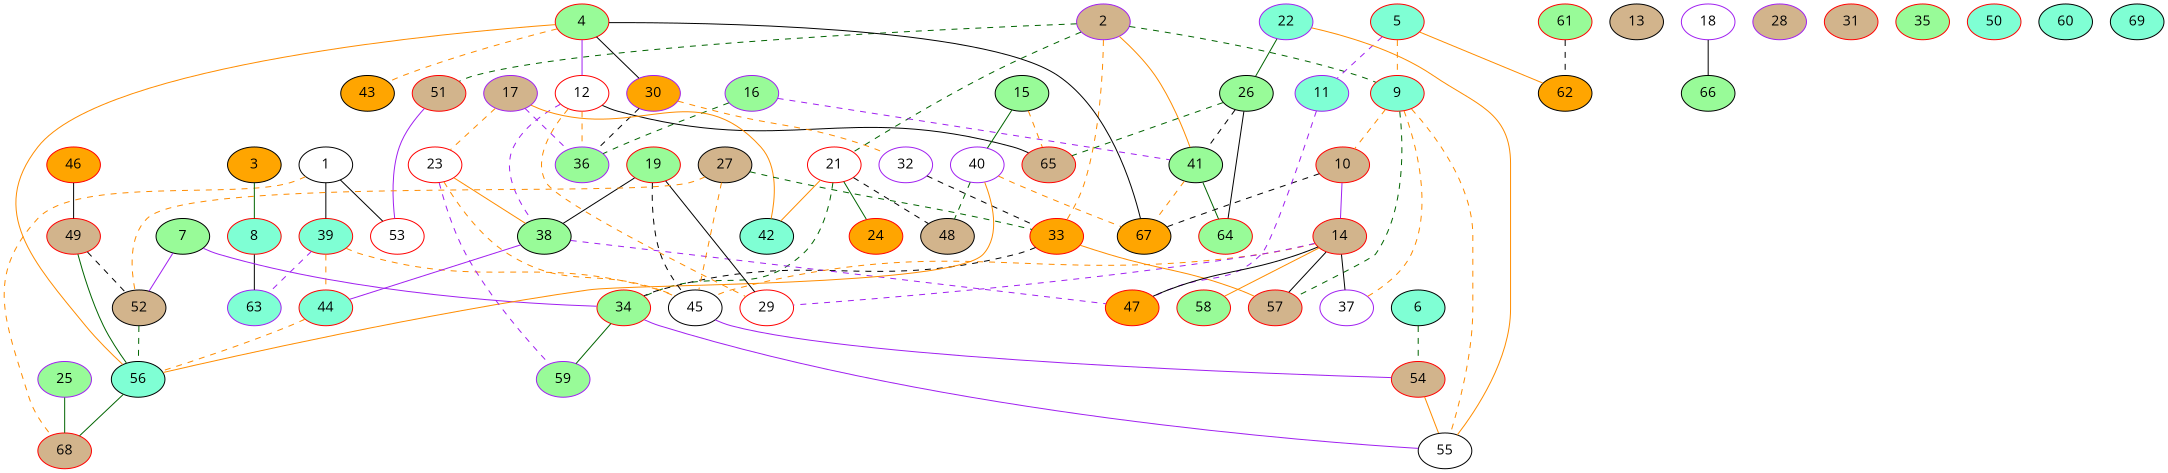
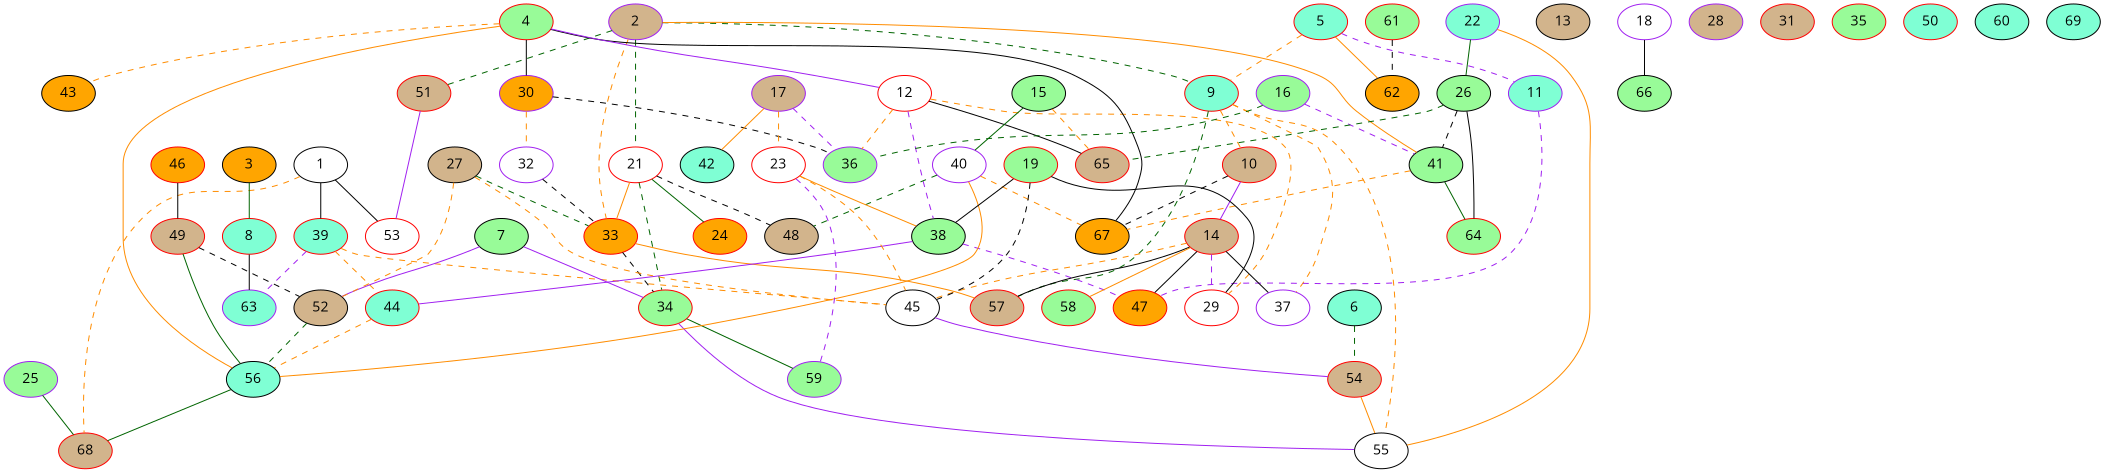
(801, 201) -> (623, 200)
